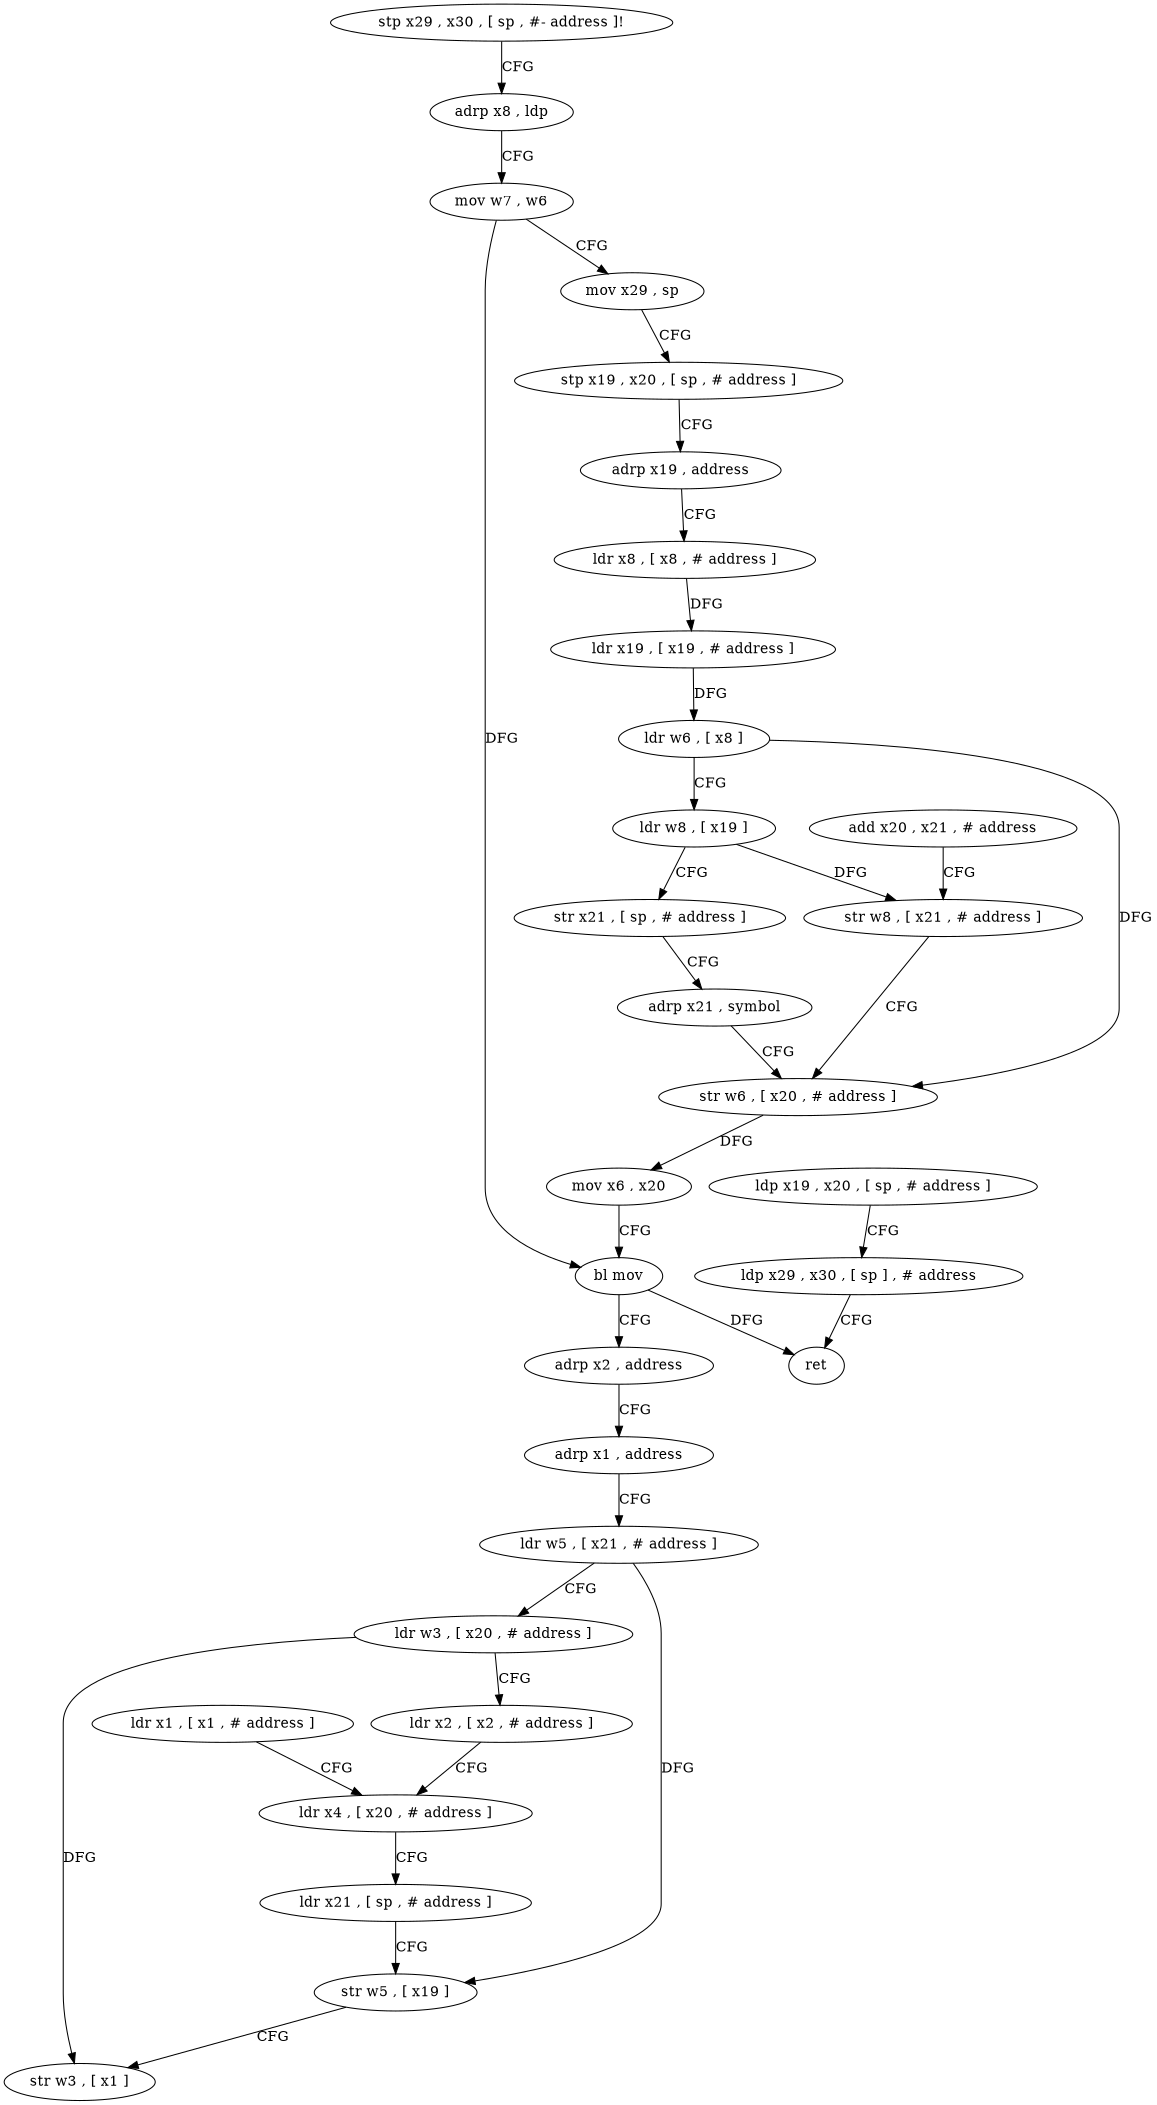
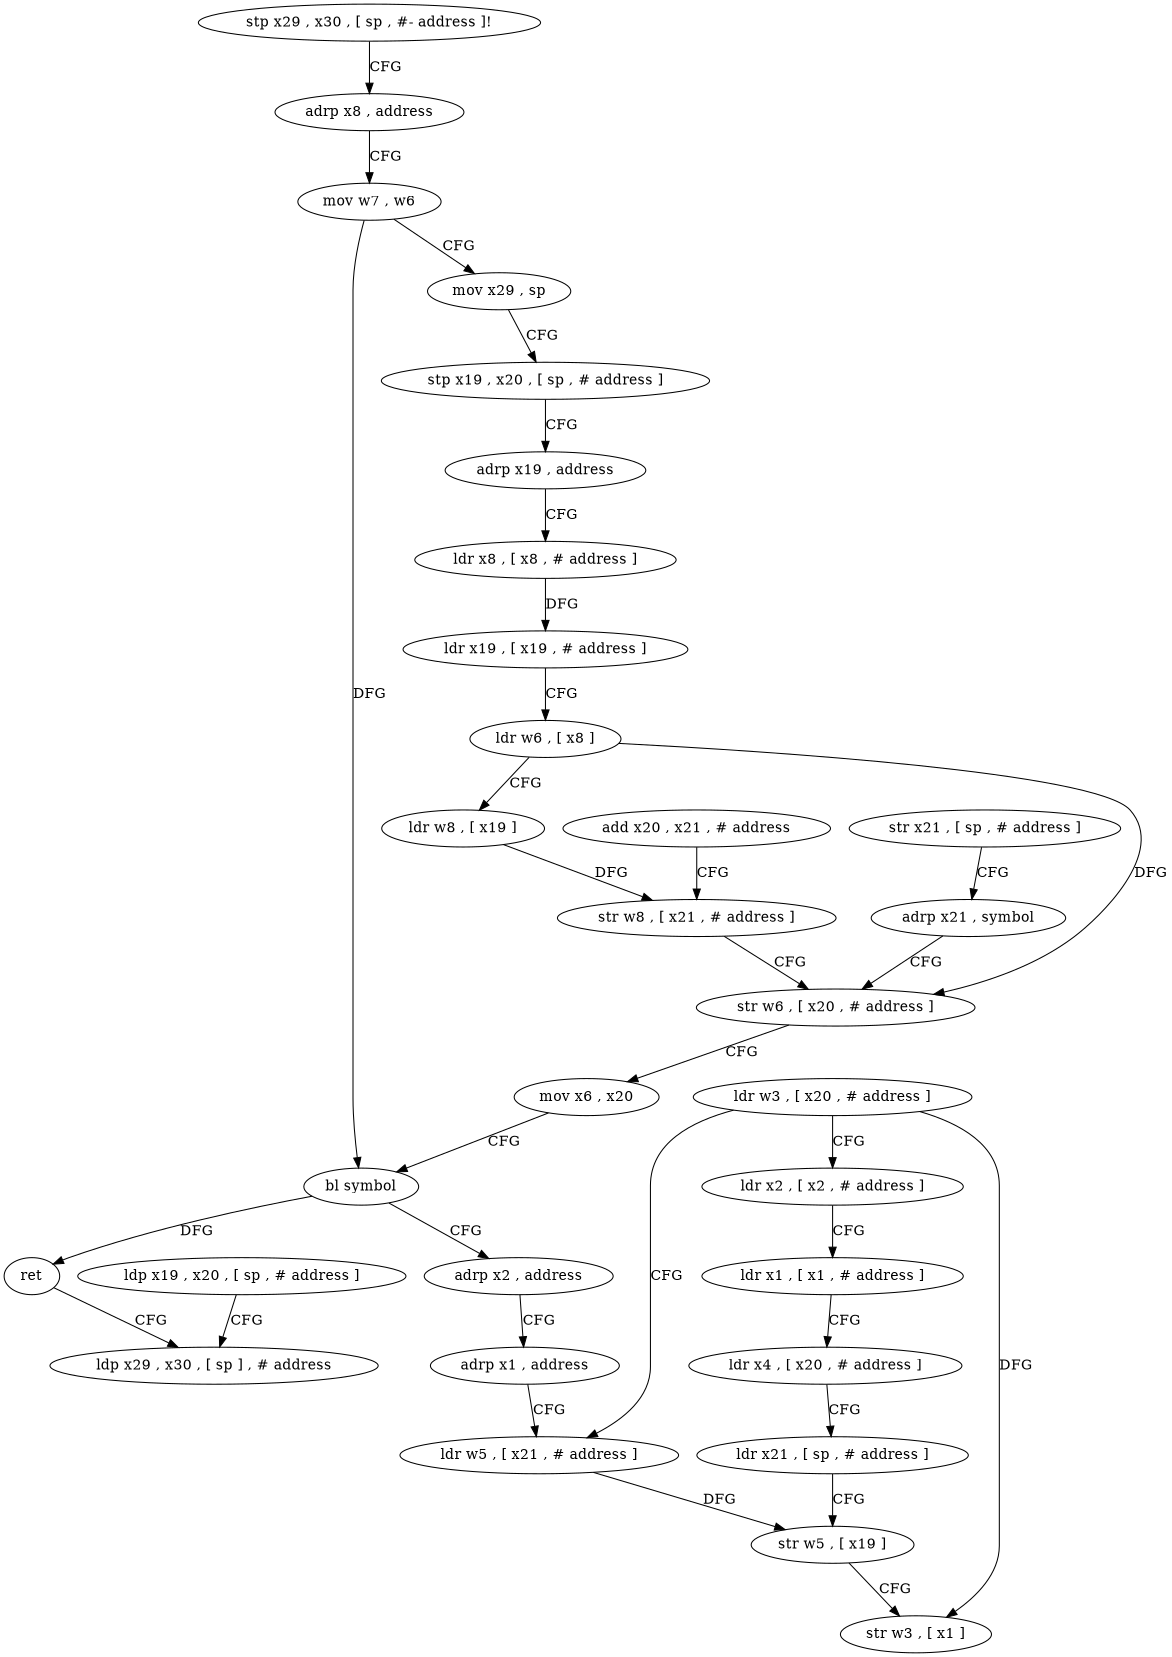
(502, 112) -> (369, 112)
(711, 694) -> (562, 694)
(674, 869) -> none
(737, 1142) -> (742, 1052)
(619, 1276) -> (361, 1187)
(840, 1317) -> (111, 1315)
(561, 1587) -> (650, 1261)
(453, 1765) -> (833, 1226)
